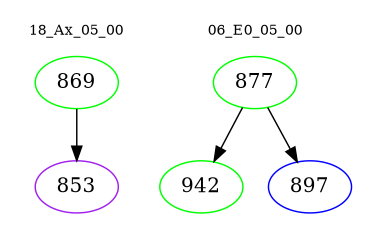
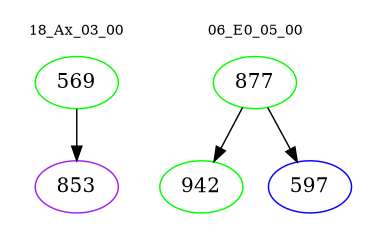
(77, 31) -> (77, 31)
(77, 83) -> (77, 83)
(310, 187) -> (310, 187)
